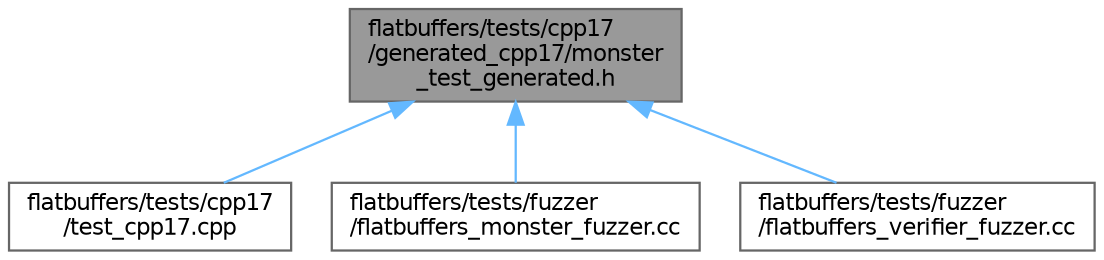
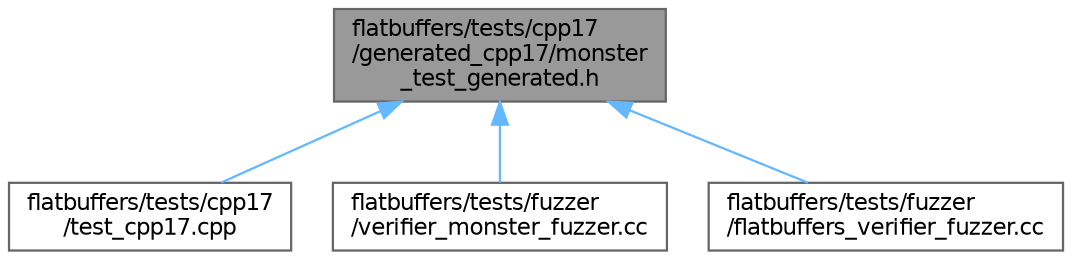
(516, 217) -> (500, 217)
